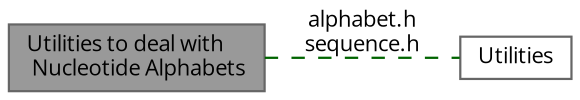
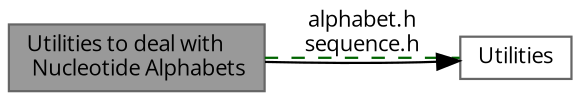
none -> (351, 63)
